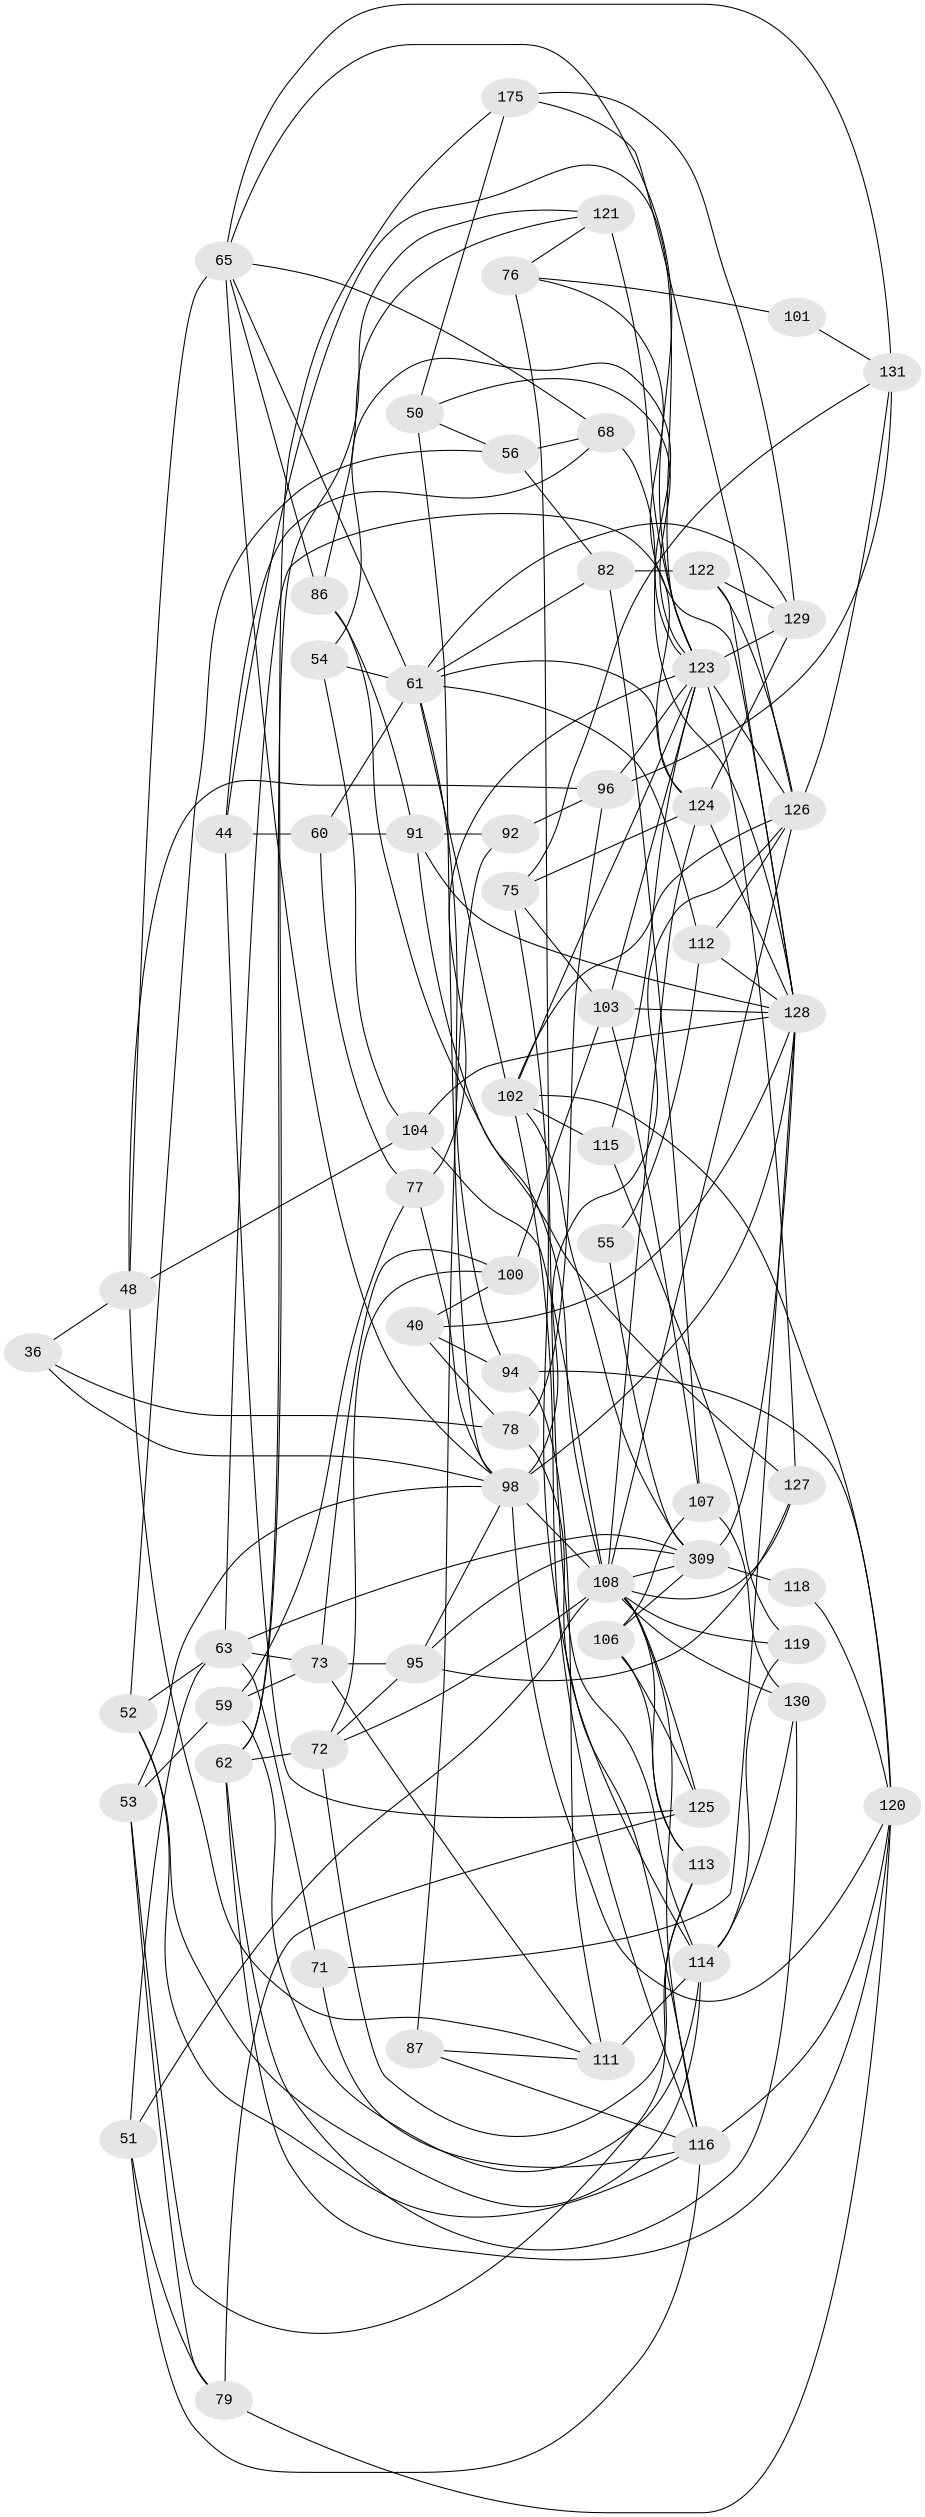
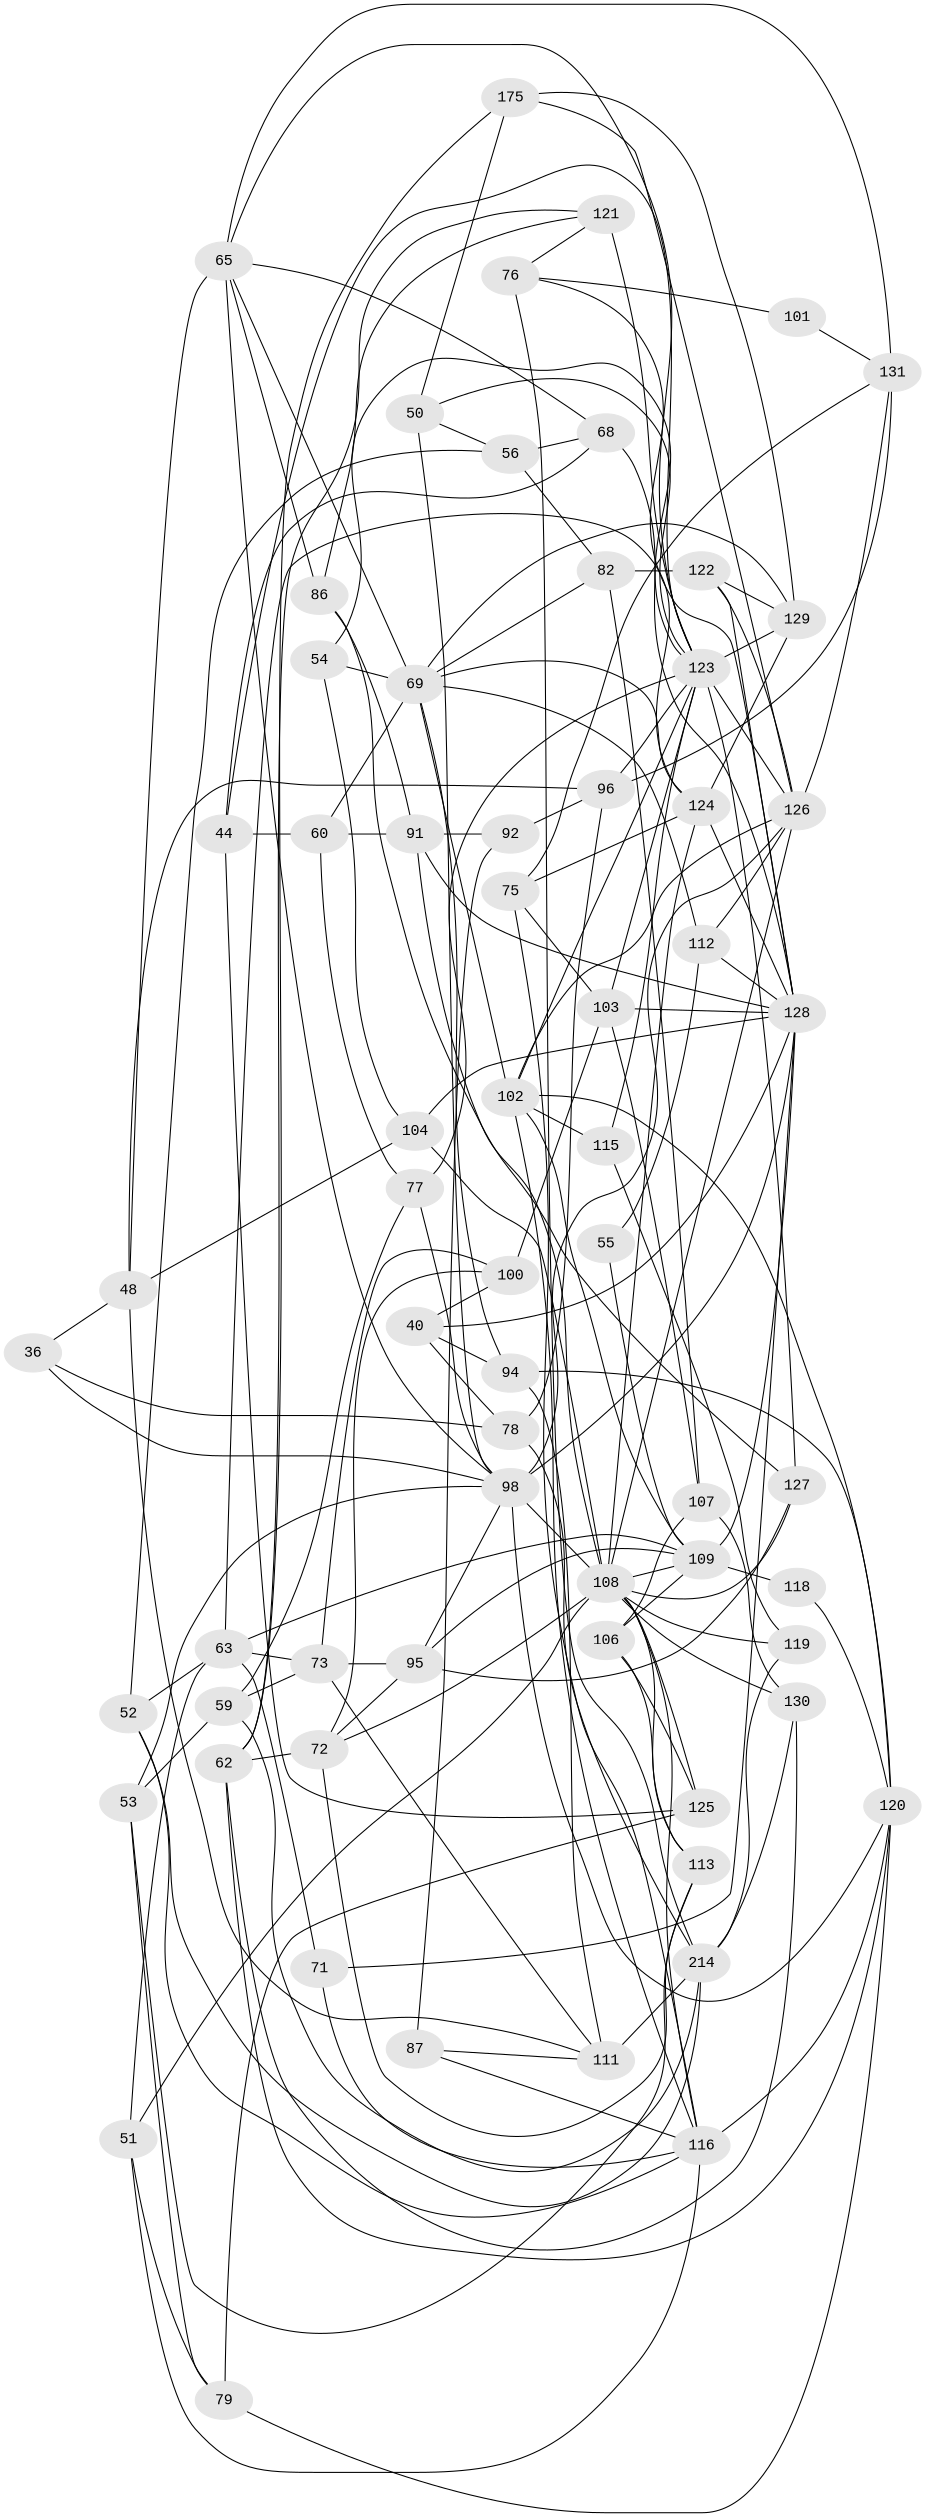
(415, 684) -> (415, 684)
(701, 1560) -> (701, 1560)
(701, 1963) -> (701, 1963)
